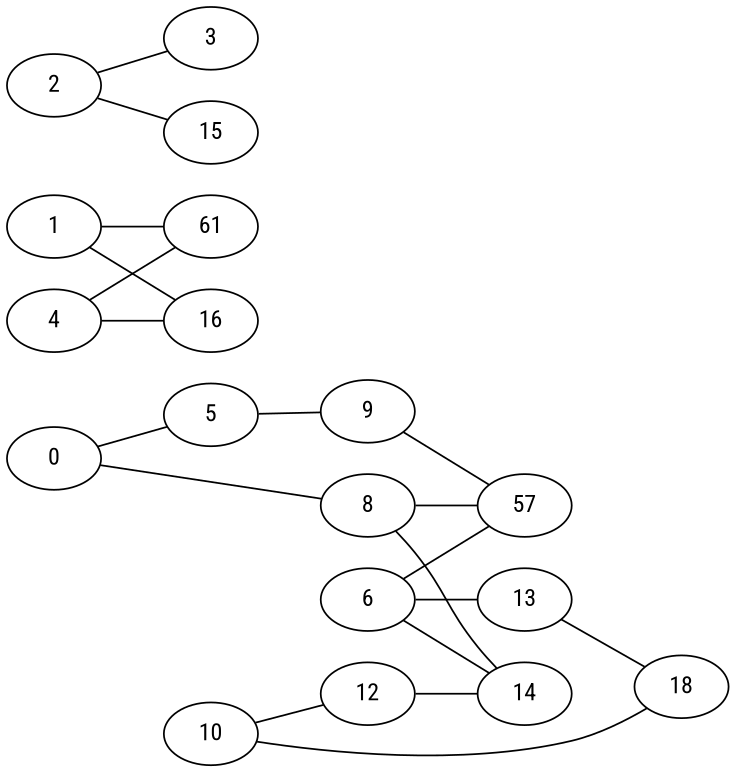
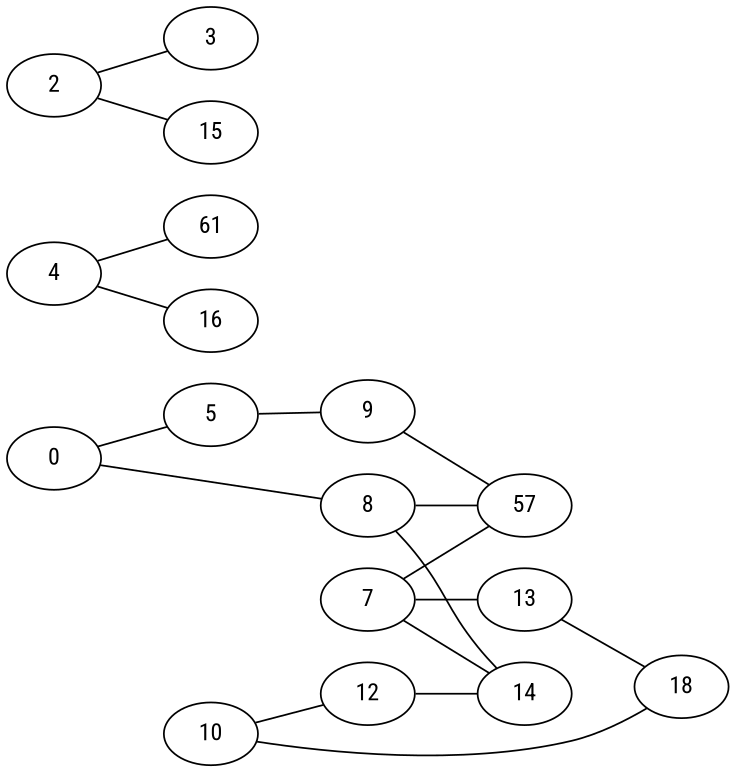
(54, 227) -> none
(368, 600) -> (368, 600)
